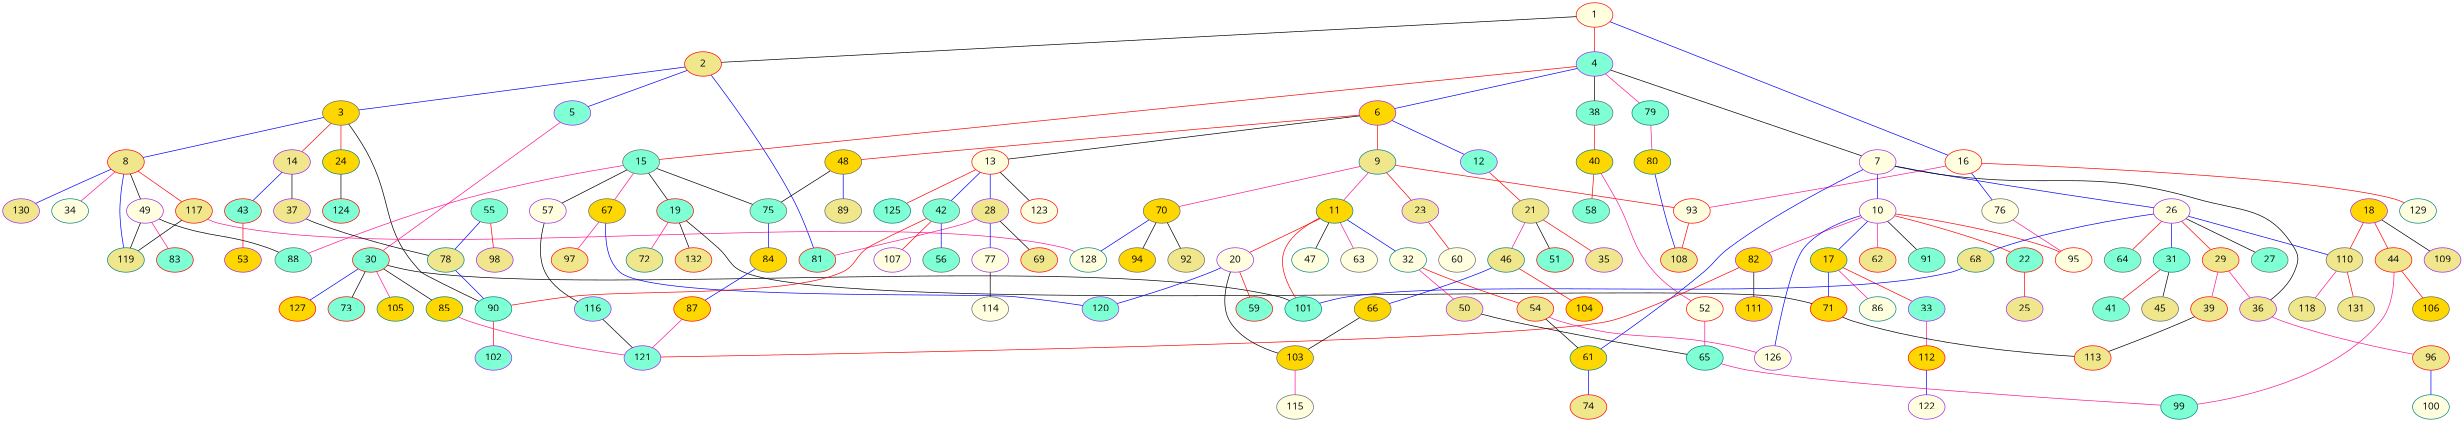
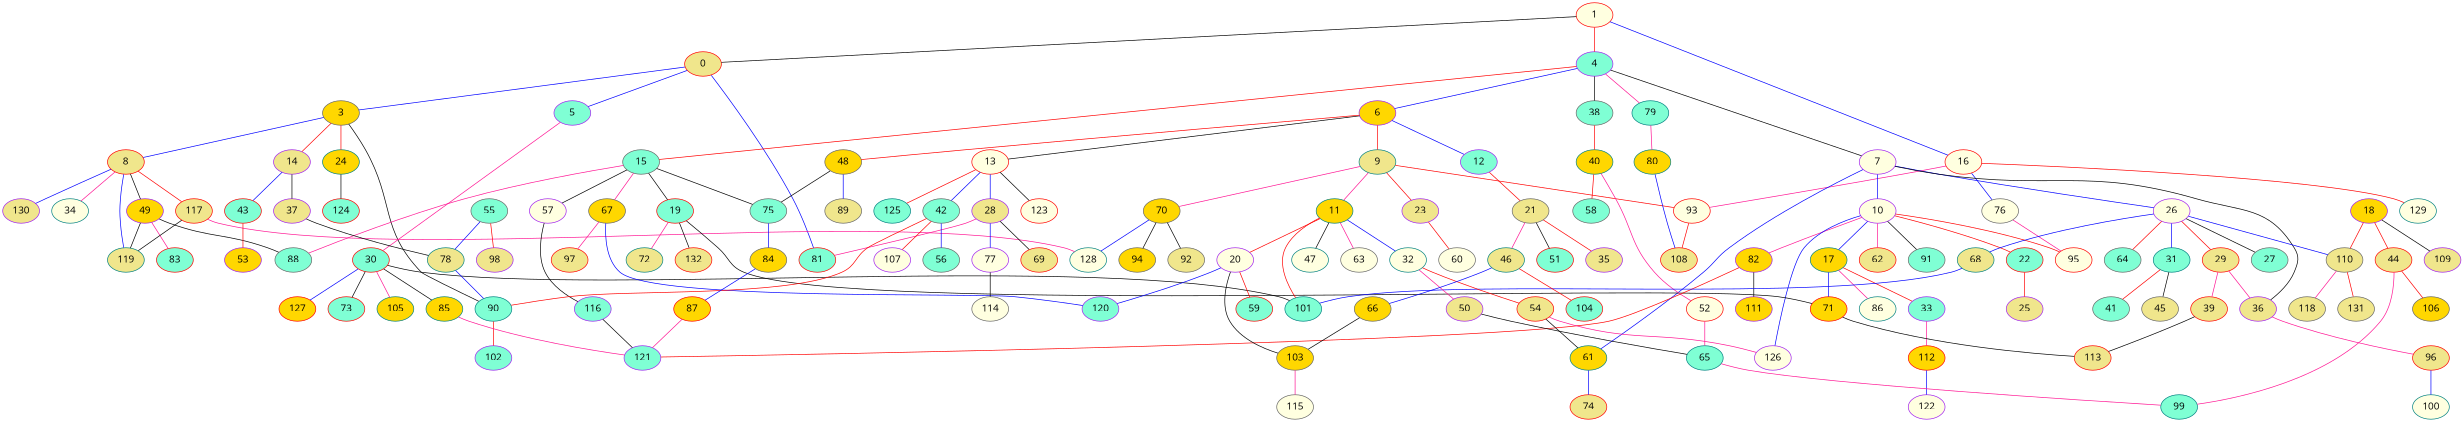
(703, 64) -> (703, 64)
(145, 211) -> (145, 211)
(1584, 309) -> (1584, 309)
